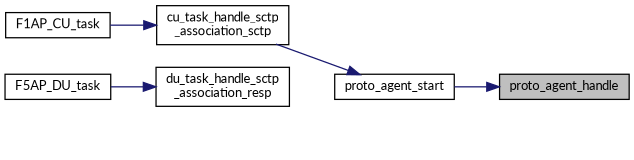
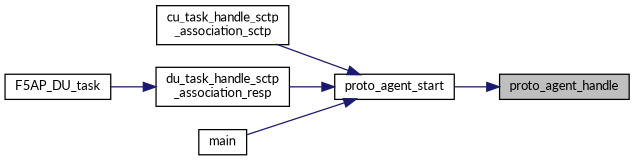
(58, 25) -> none
none -> (306, 87)
none -> (223, 142)
